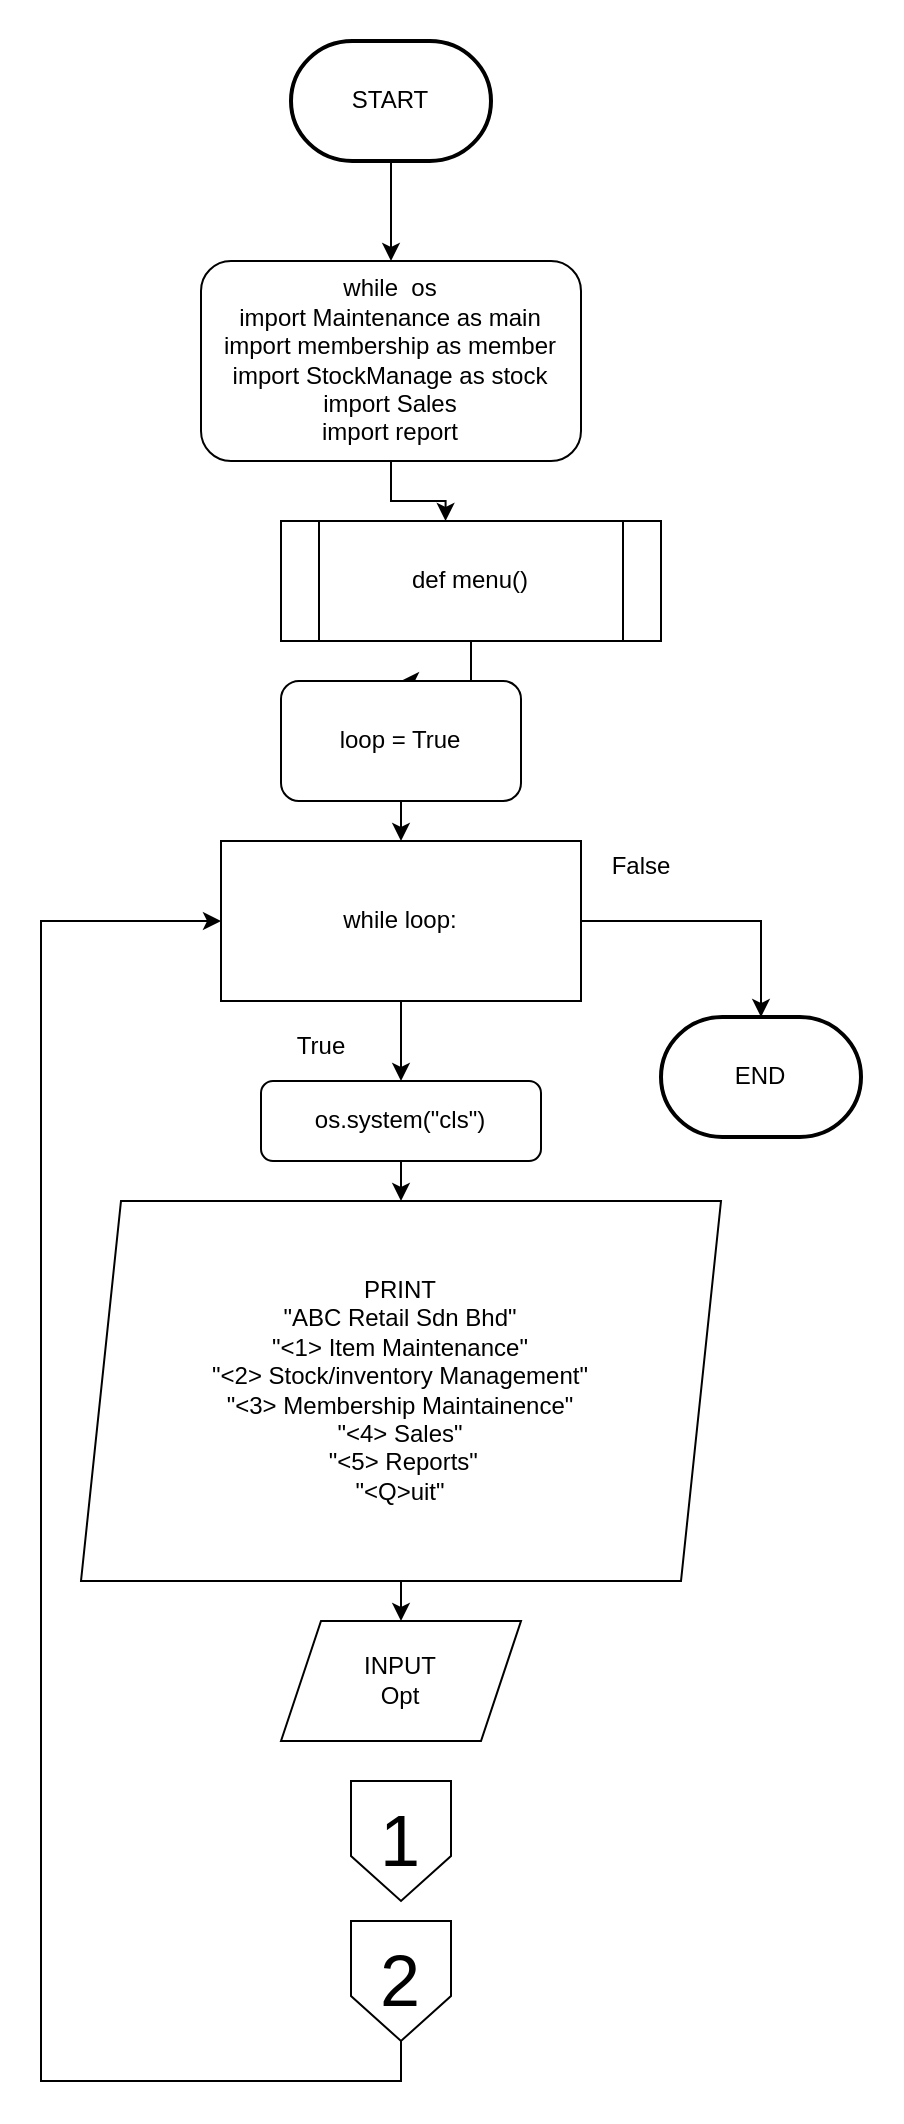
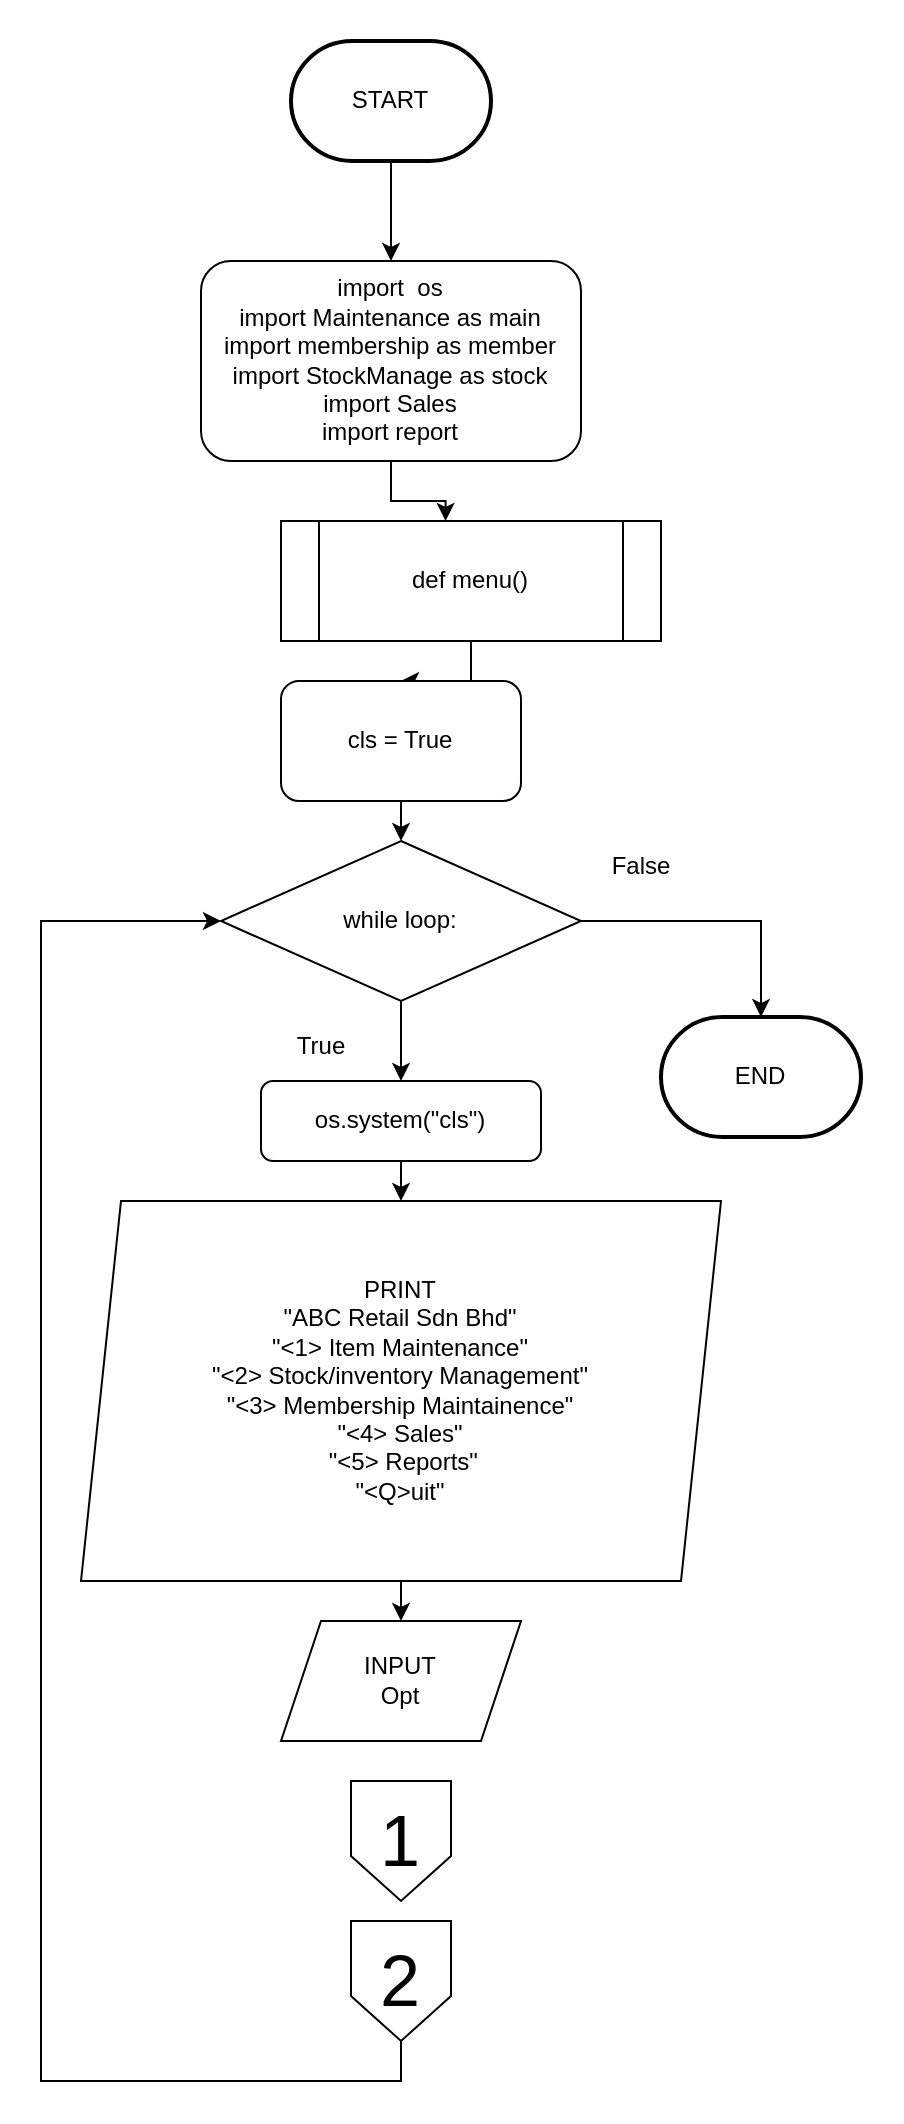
(391, 361) -> (391, 361)
(401, 741) -> (401, 741)
(401, 921) -> (401, 921)
